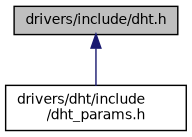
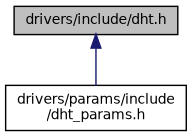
(96, 108) -> (96, 108)
